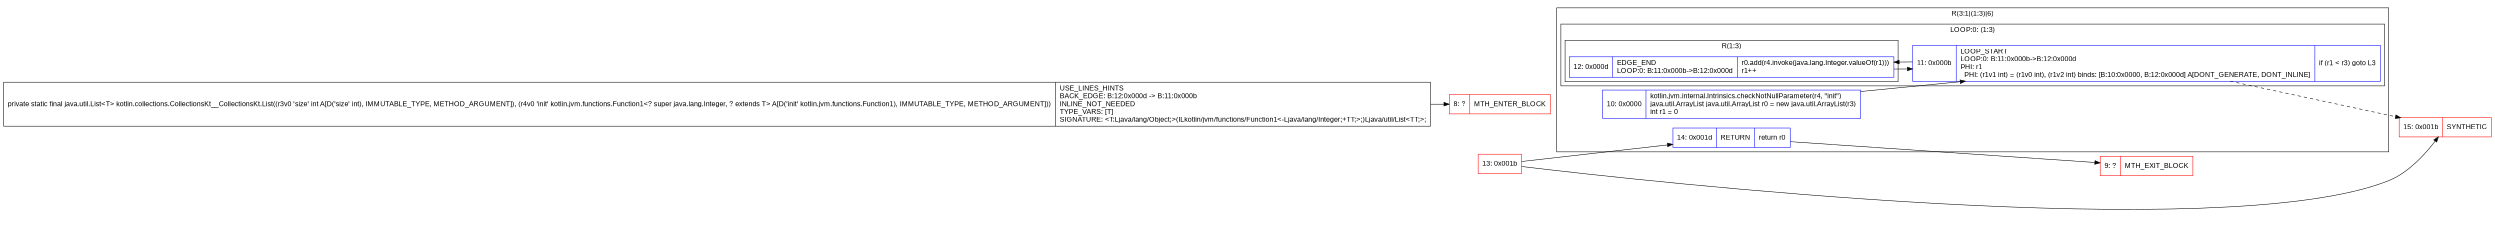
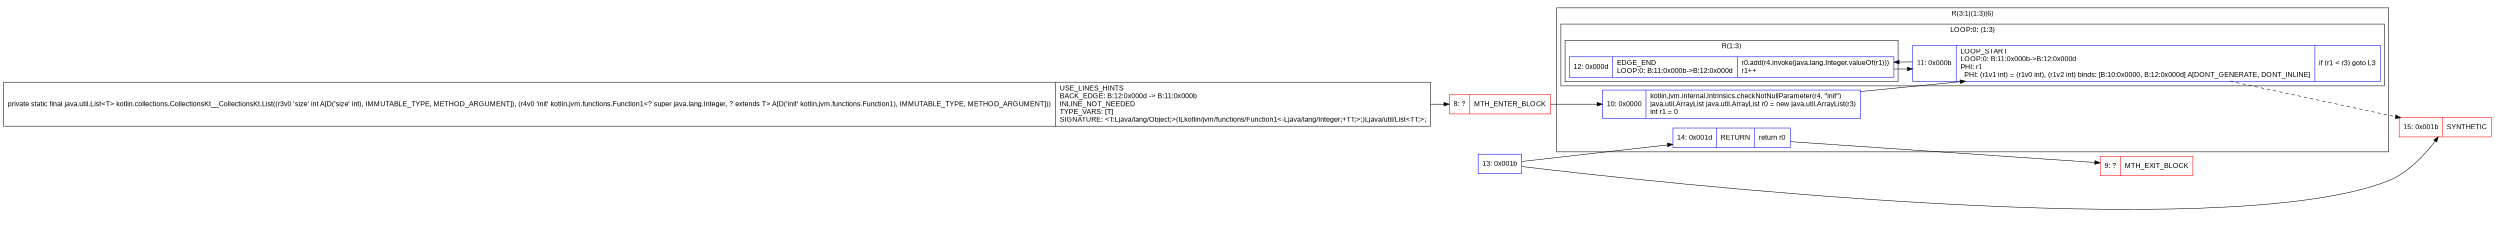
none -> (1574, 104)
(1500, 164) -> (1500, 164)
